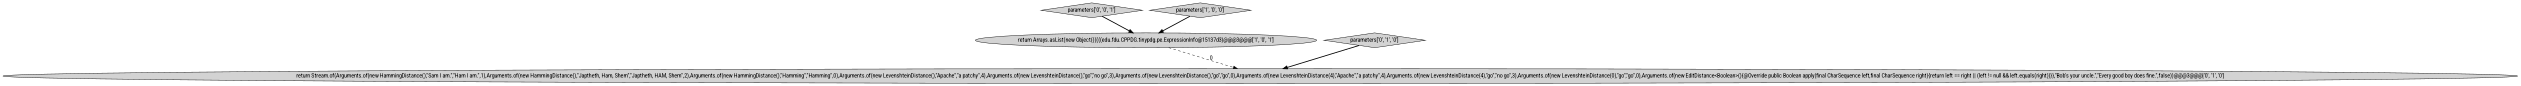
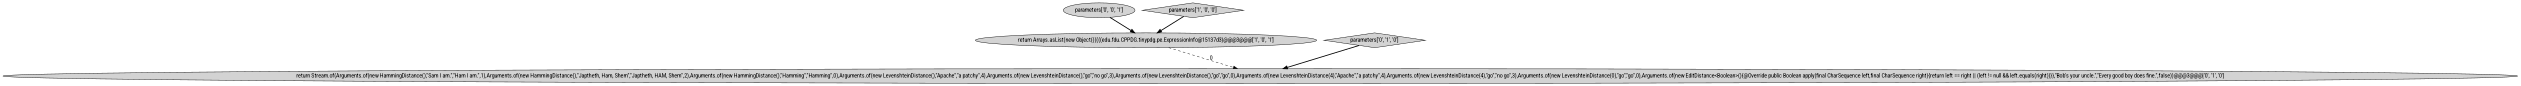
(1092, 10) -> (1099, 10)
